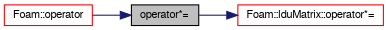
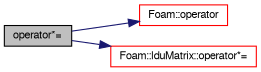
(106, 15) -> (100, 27)
